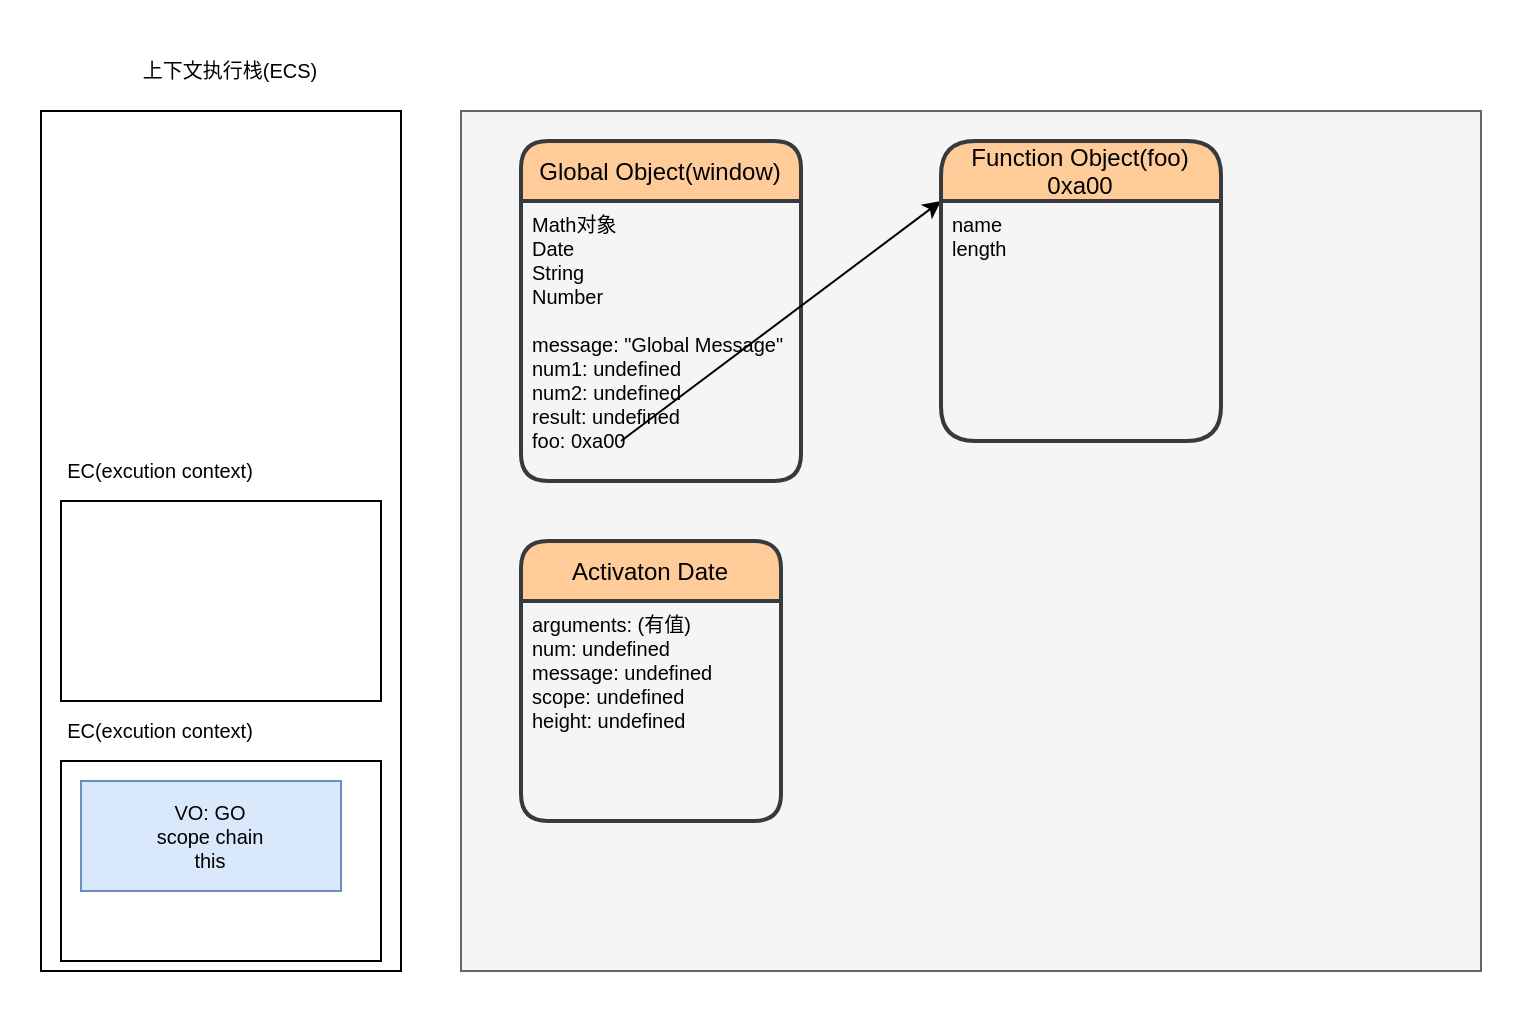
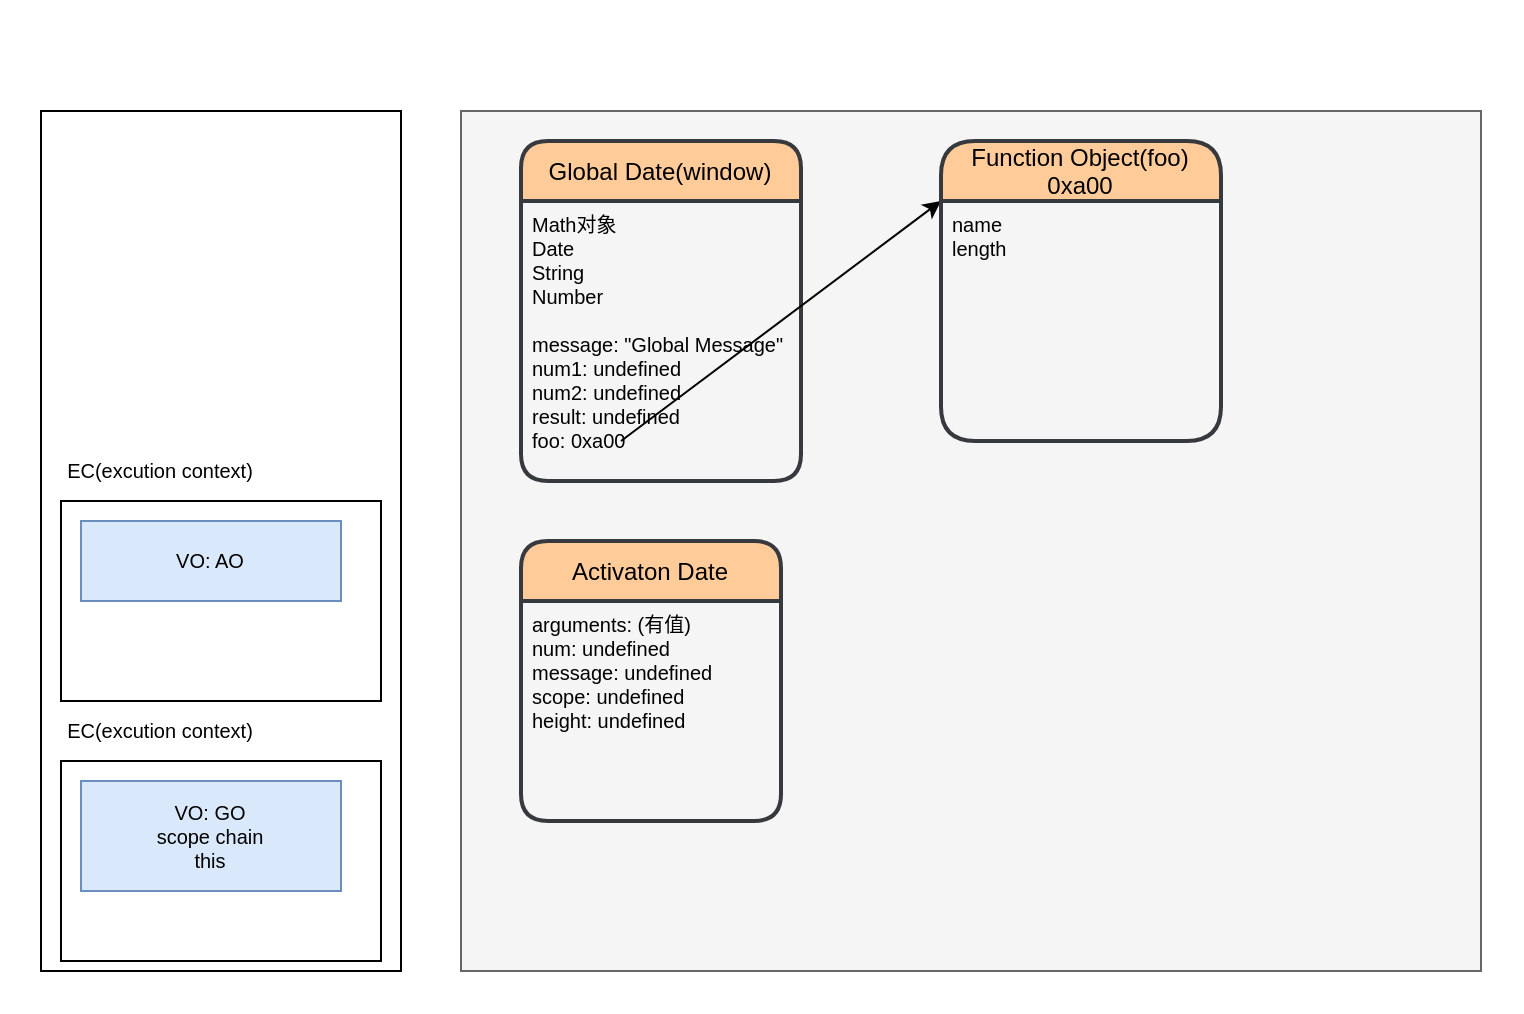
(231, 71) -> none
(660, 172) -> (660, 172)
none -> (211, 561)
